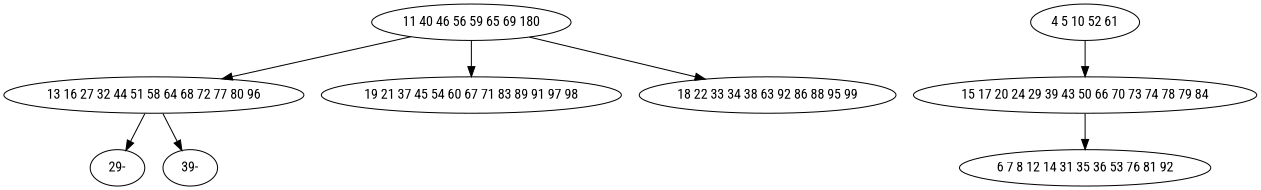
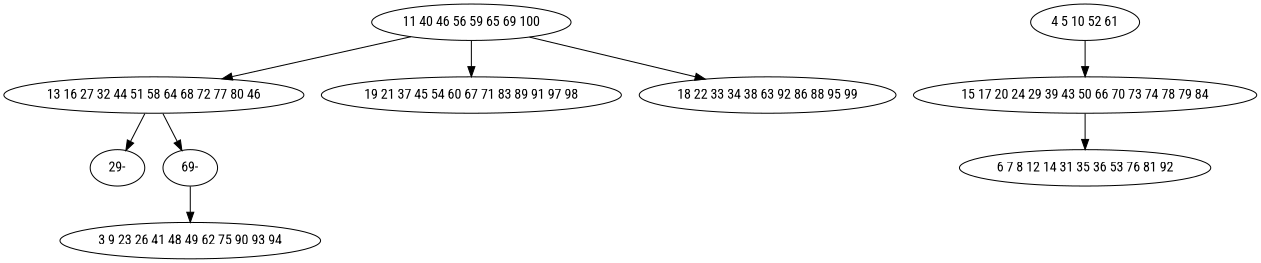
(471, 22) -> (471, 22)
(154, 95) -> (154, 95)
(190, 168) -> (190, 168)
none -> (190, 241)
